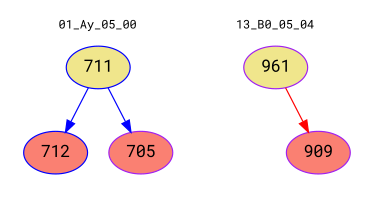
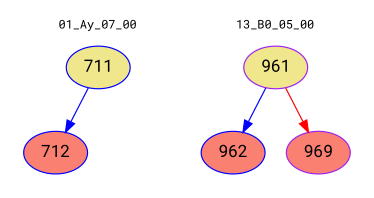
(98, 25) -> (98, 25)
(276, 25) -> (276, 25)
(141, 153) -> none
none -> (233, 153)
(318, 153) -> (318, 153)
